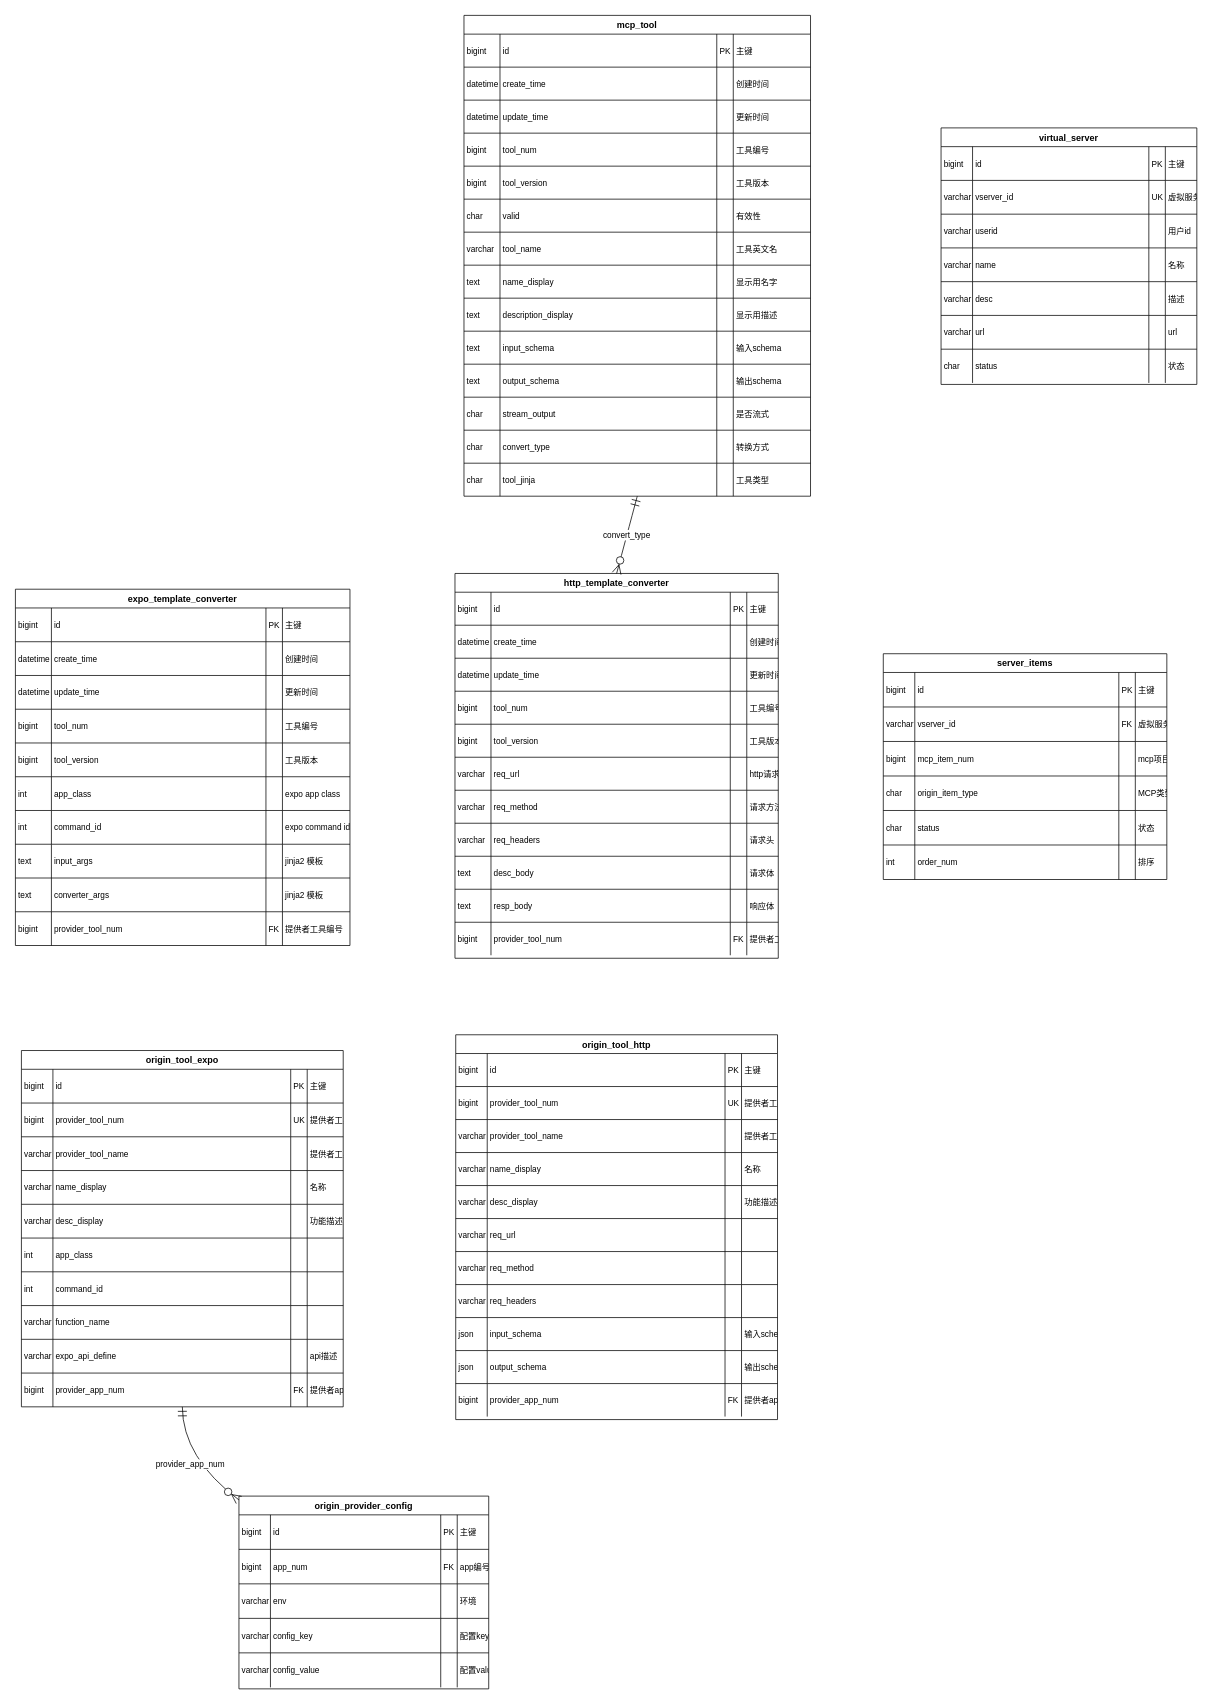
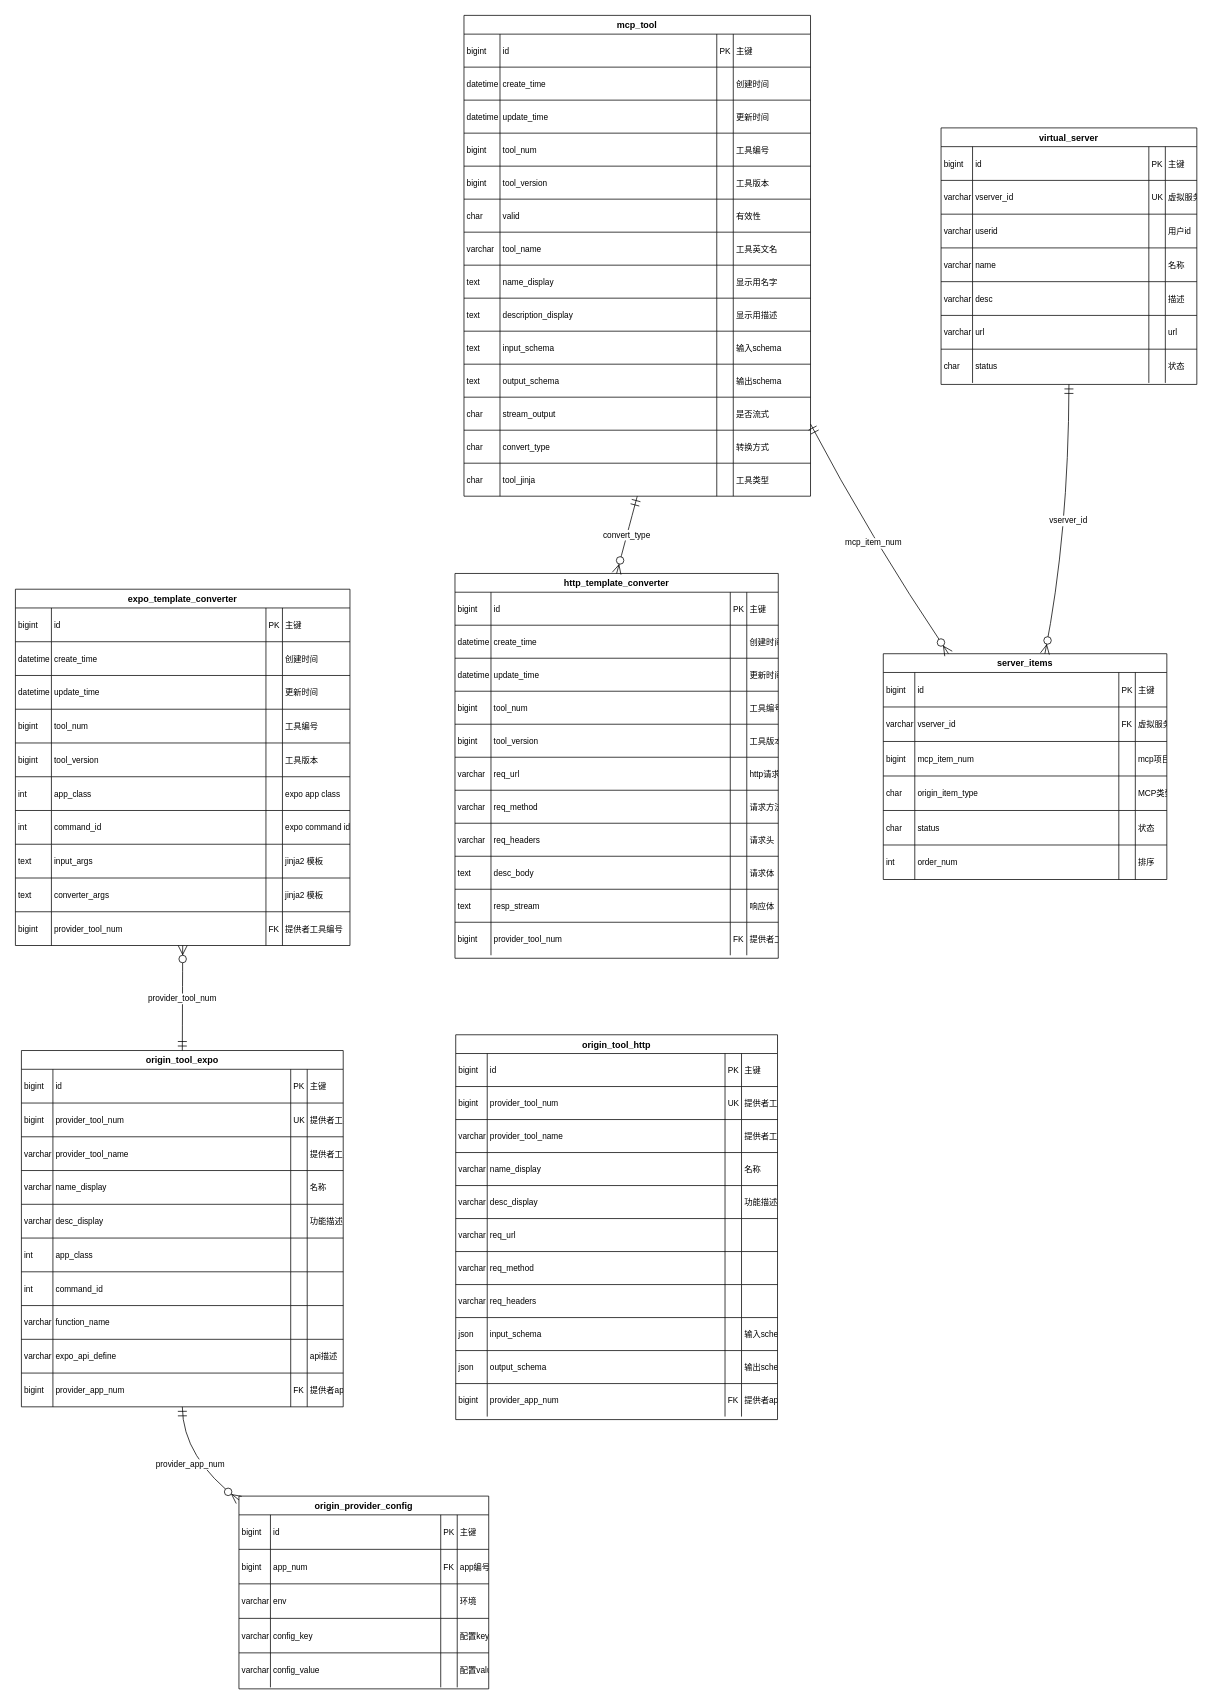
none -> (1063, 521)
none -> (877, 542)
(514, 906) -> (519, 906)
none -> (182, 999)
